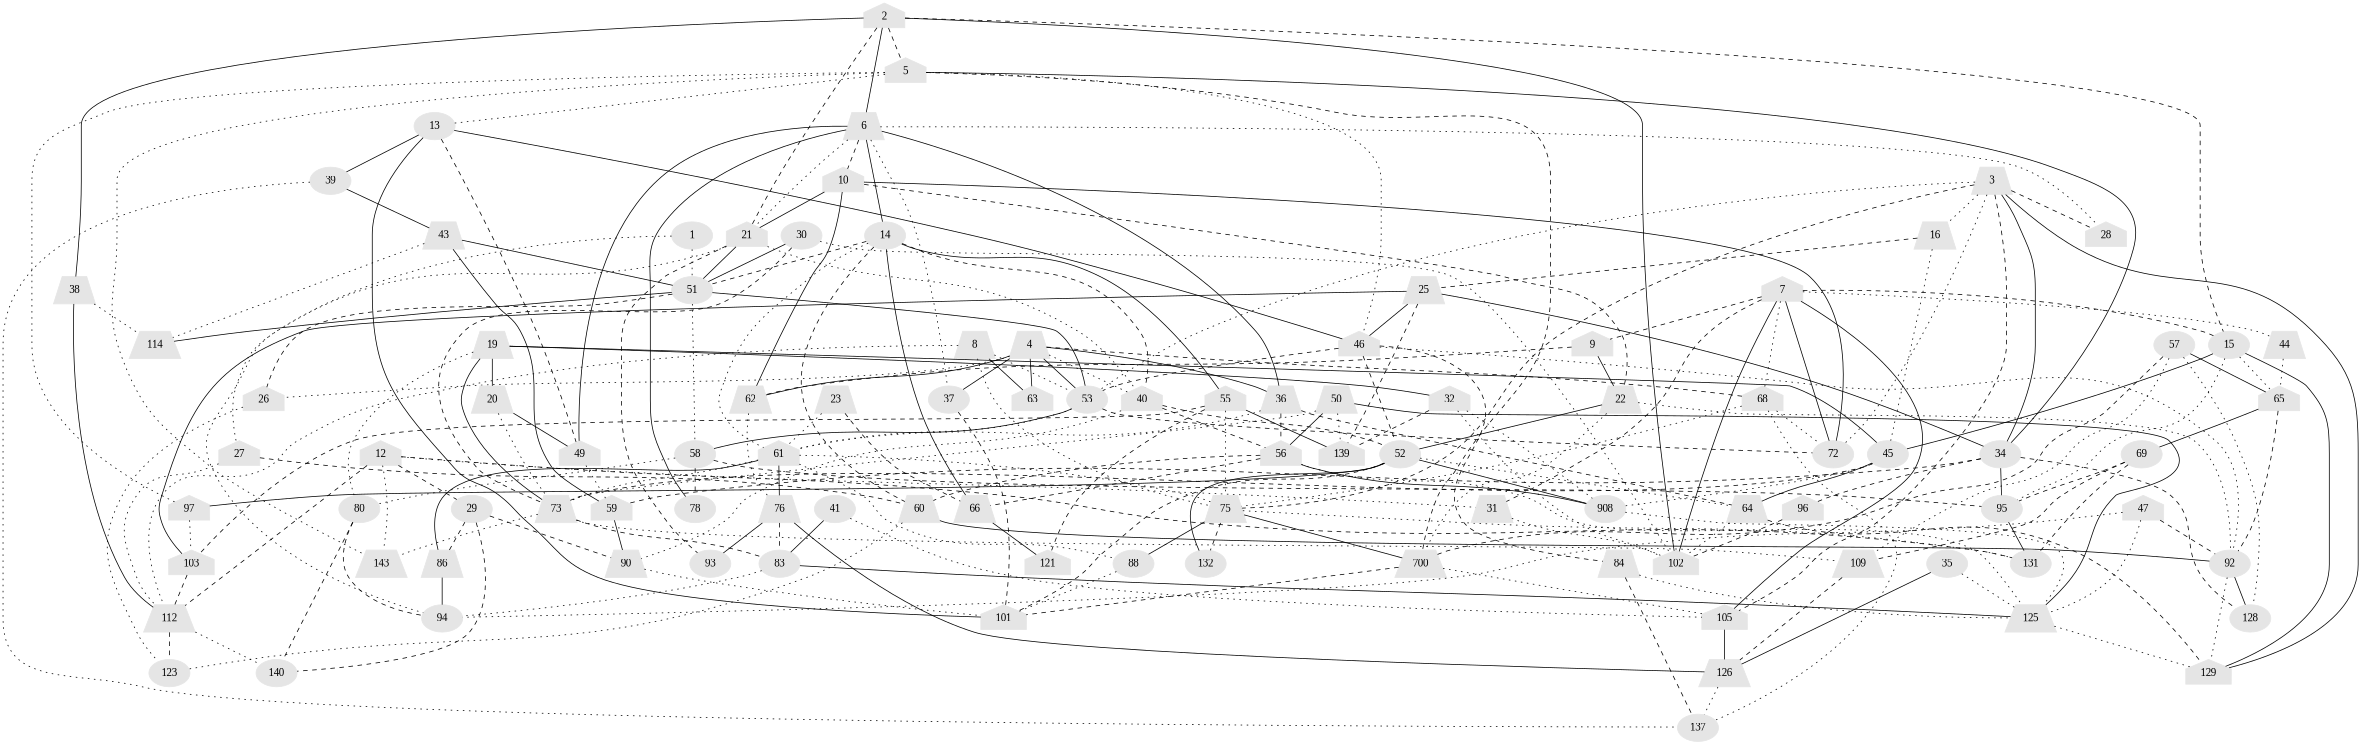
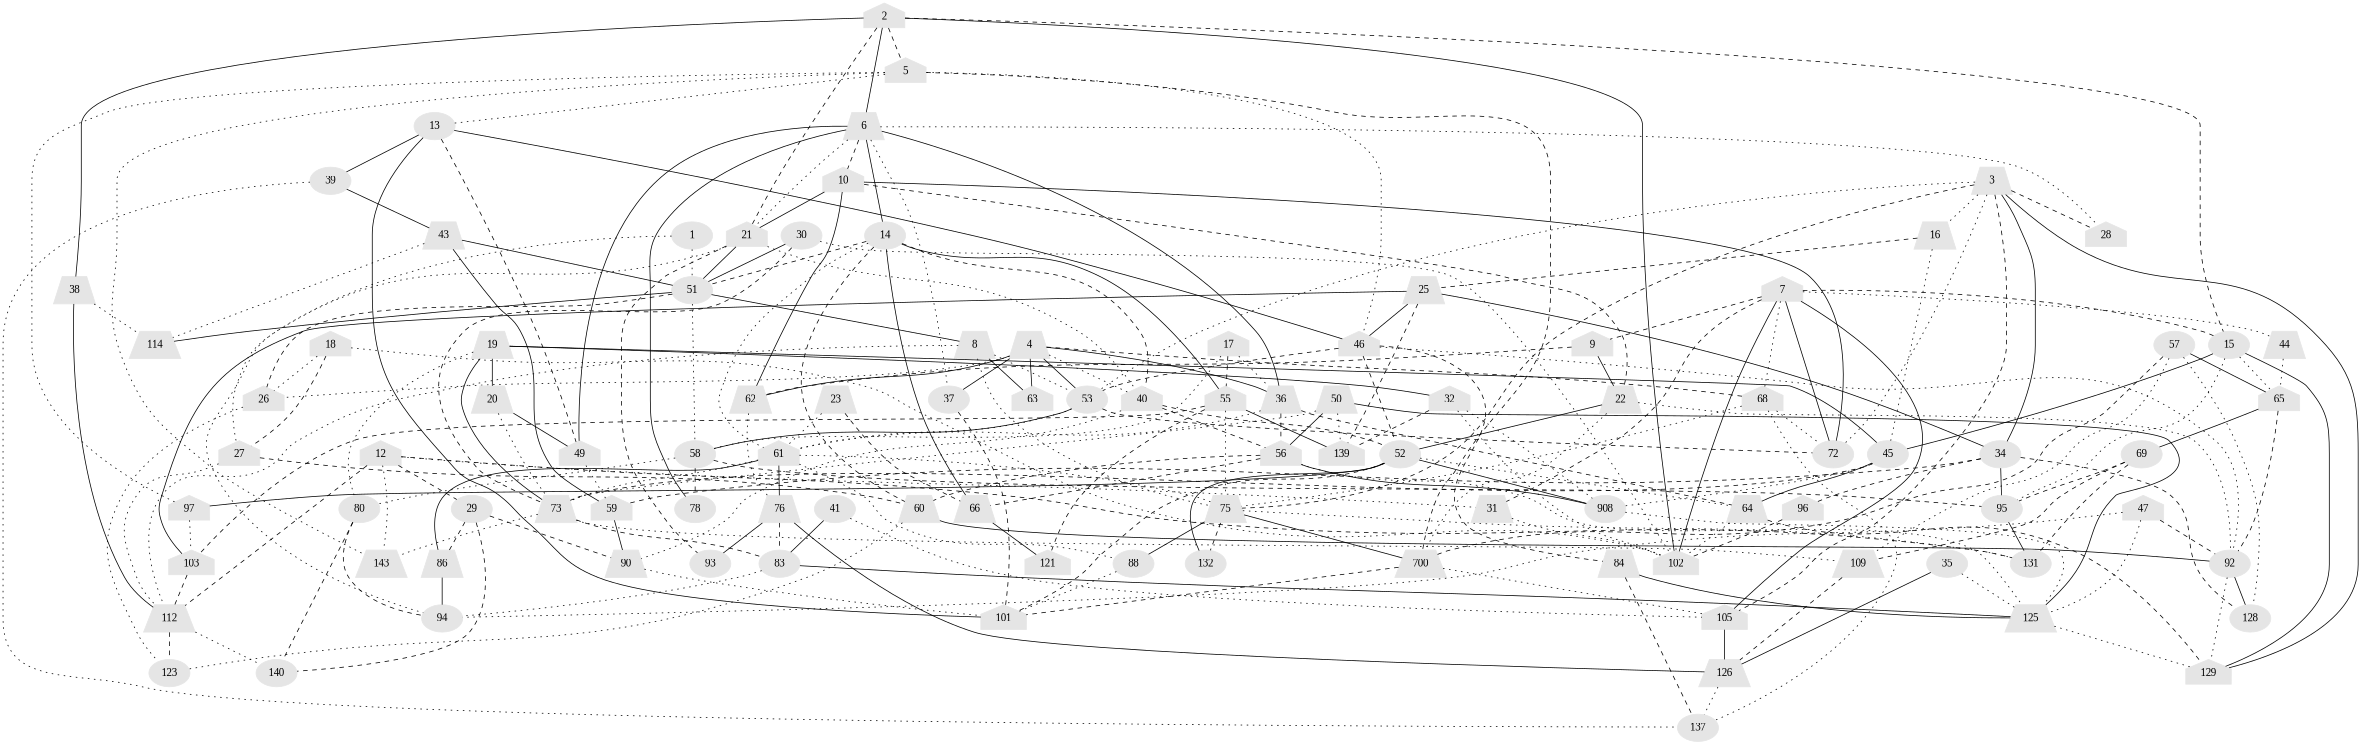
(1672, 106) -> none
(916, 311) -> (835, 318)
none -> (330, 345)
none -> (1228, 345)
(1731, 596) -> (1731, 596)
